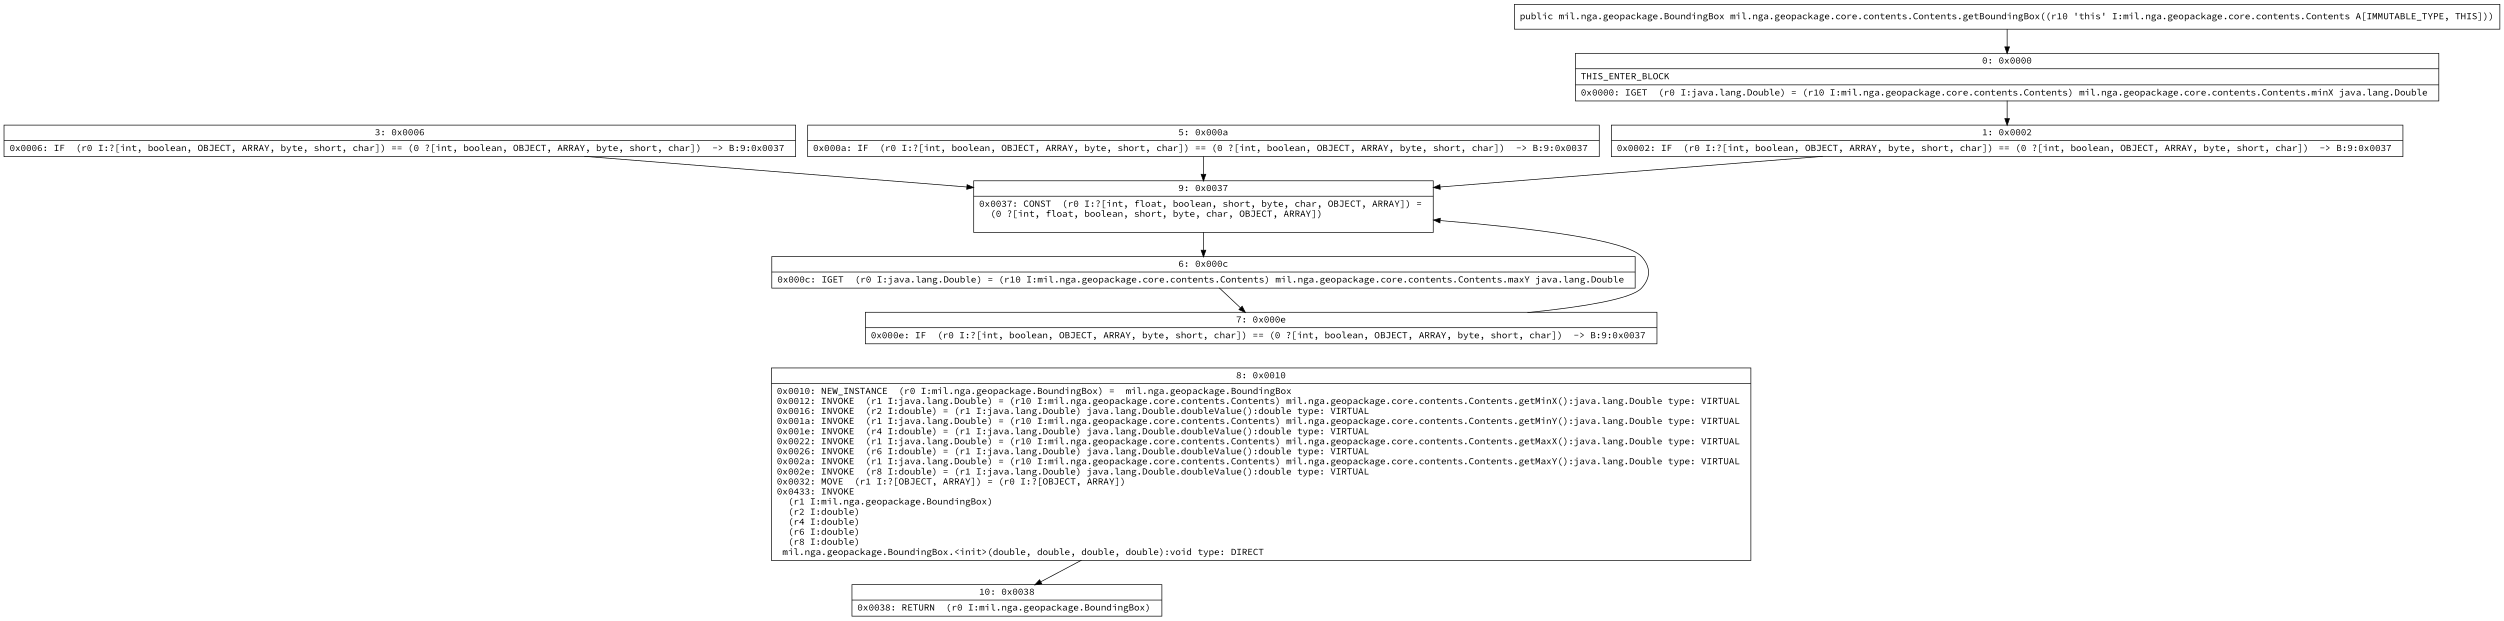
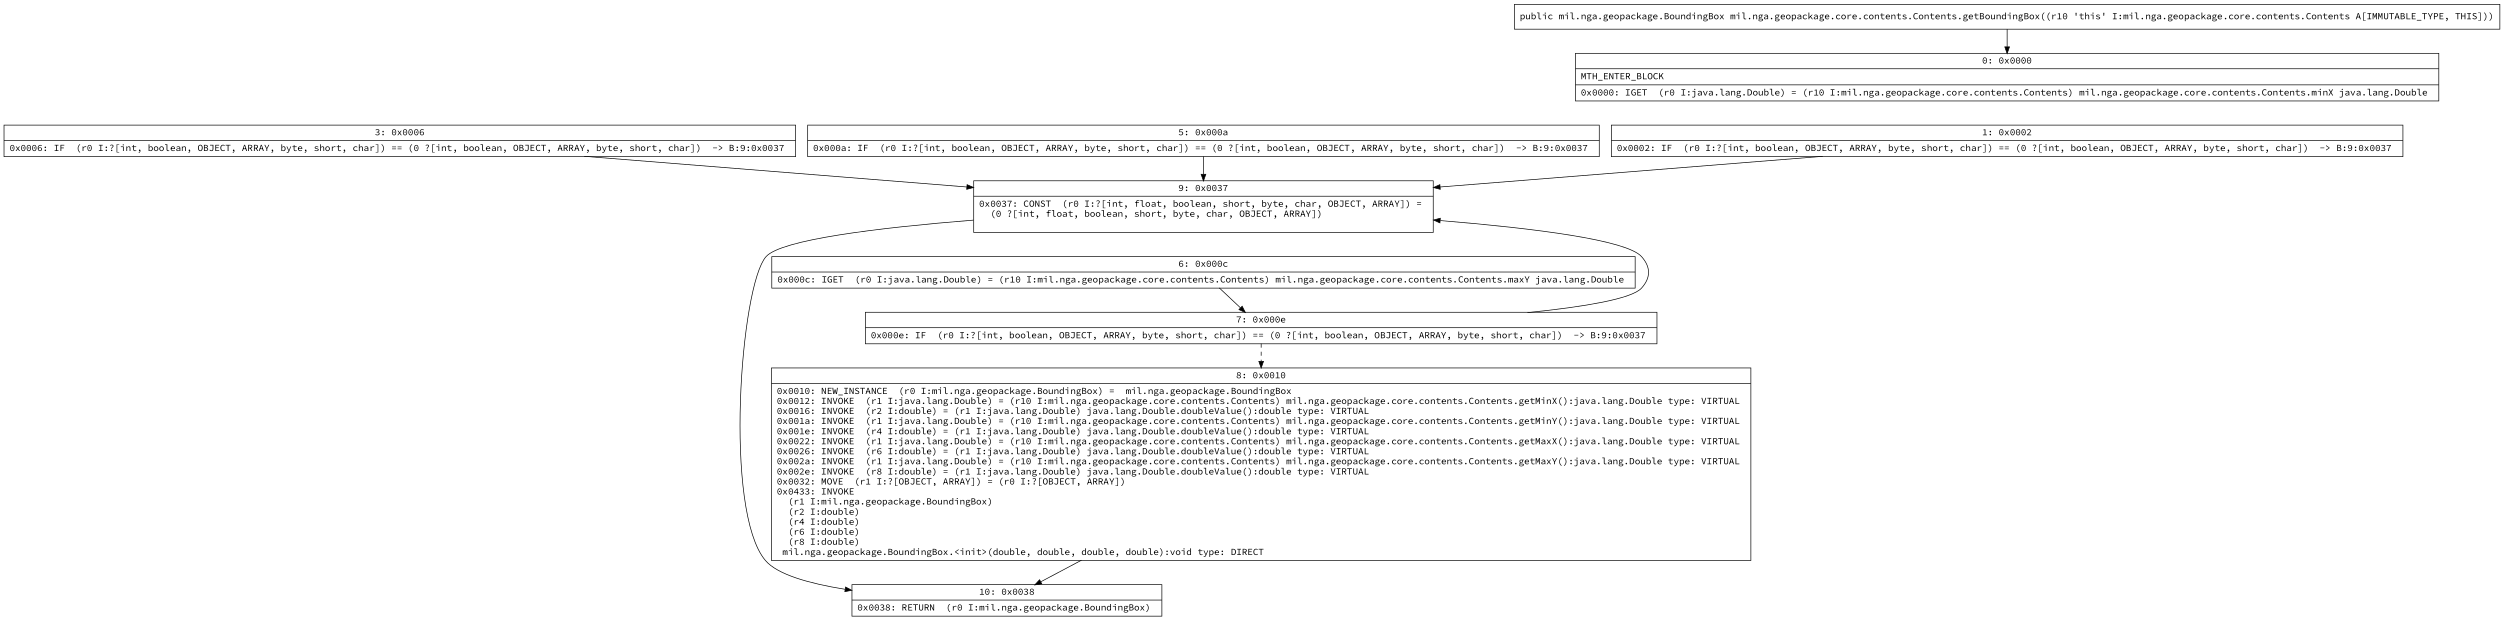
(1625, 76) -> (1622, 76)
(2007, 110) -> none
(1203, 241) -> (744, 346)
none -> (1261, 352)
